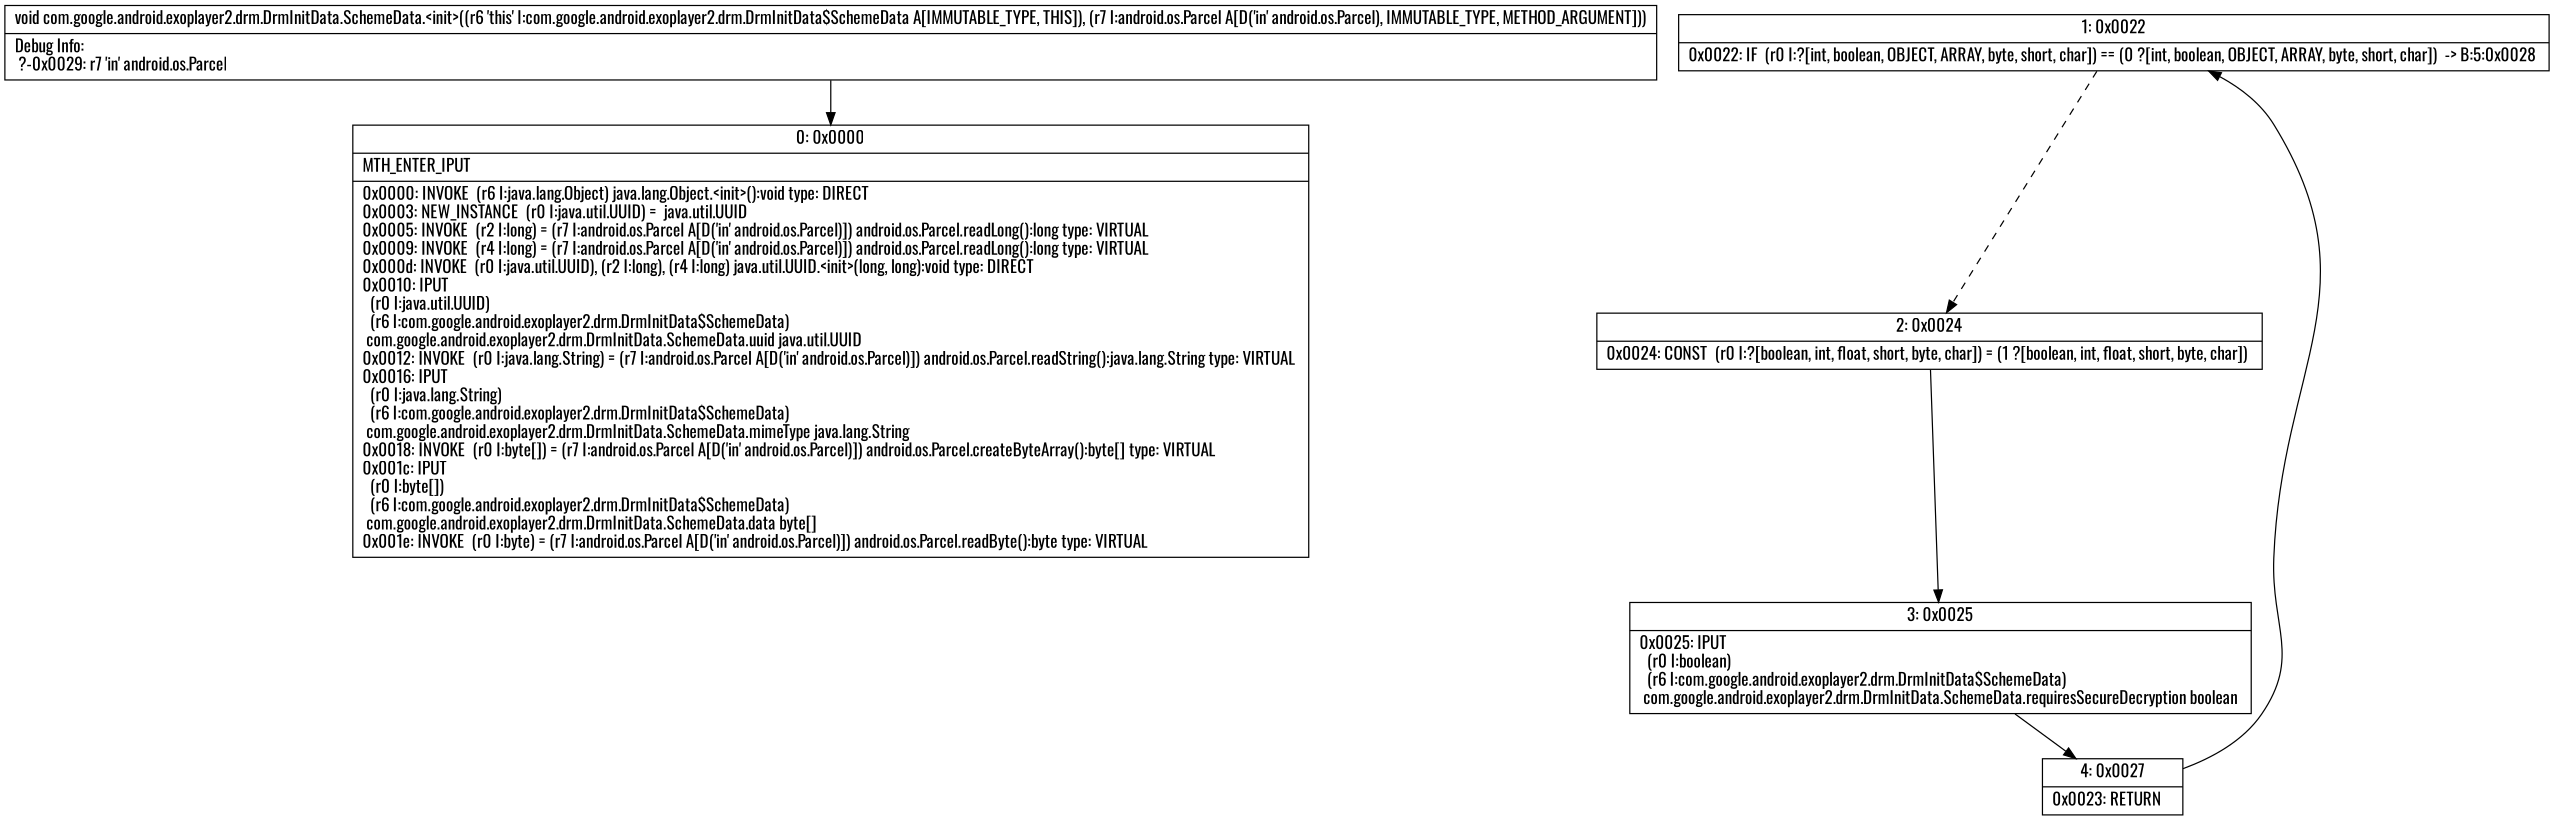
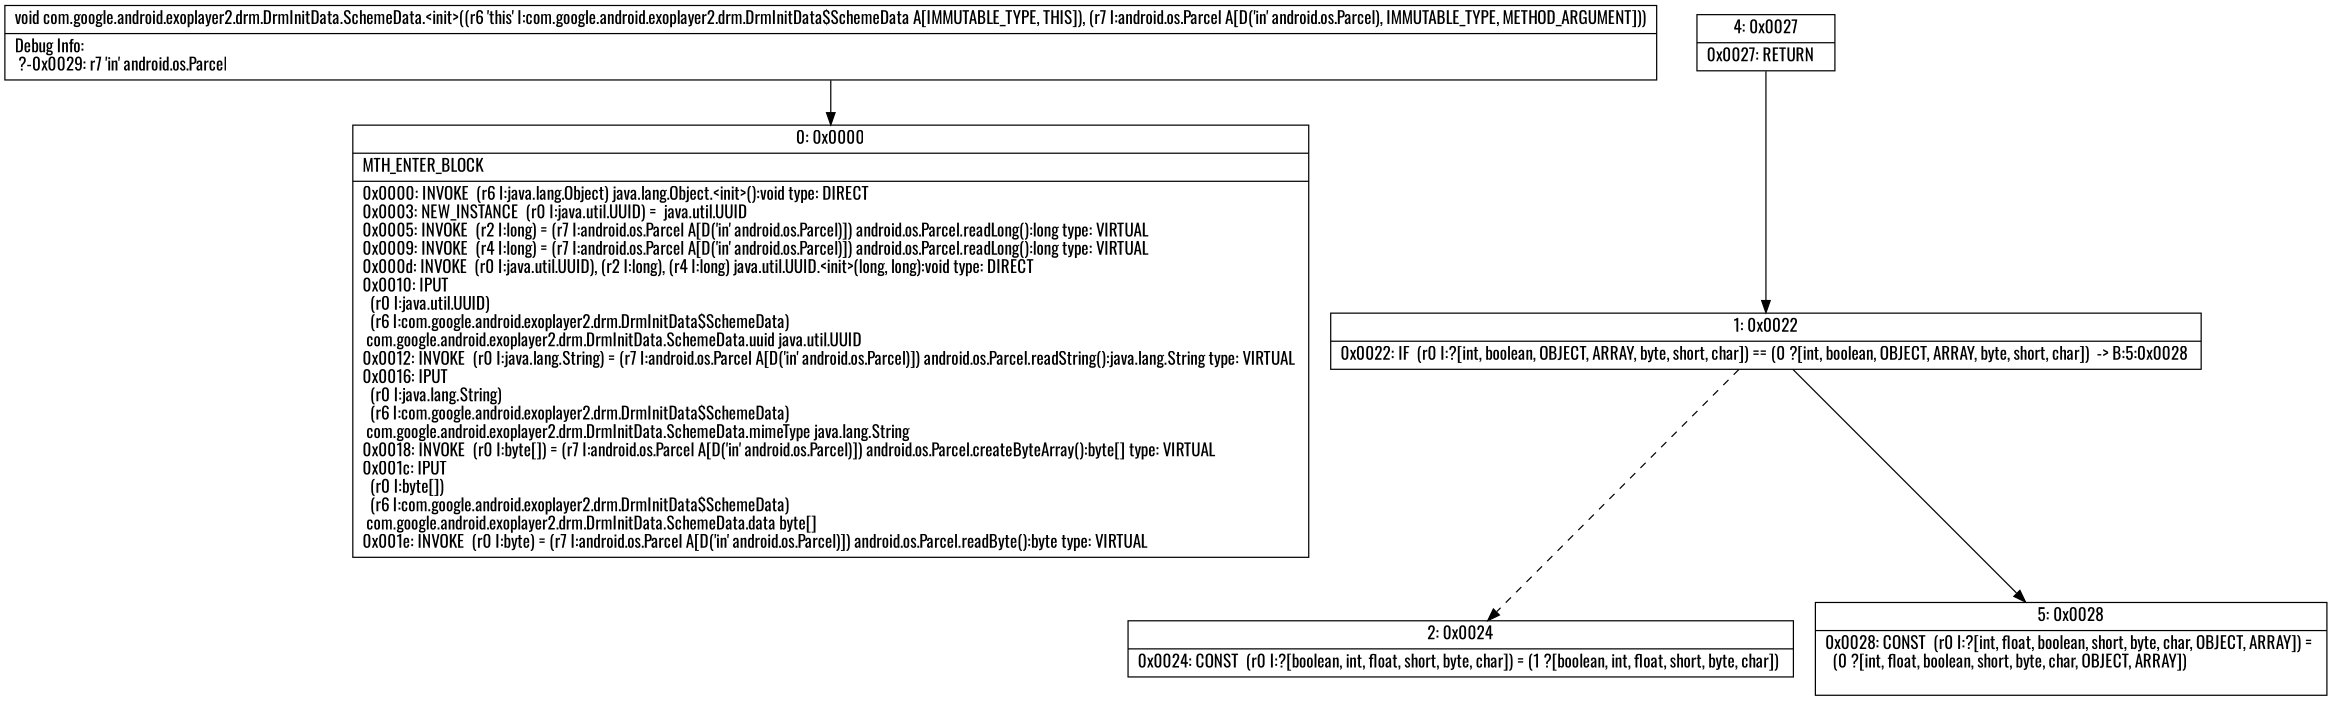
(417, 167) -> (424, 167)
none -> (2071, 649)
(1941, 658) -> none
(2113, 800) -> (1766, 56)
